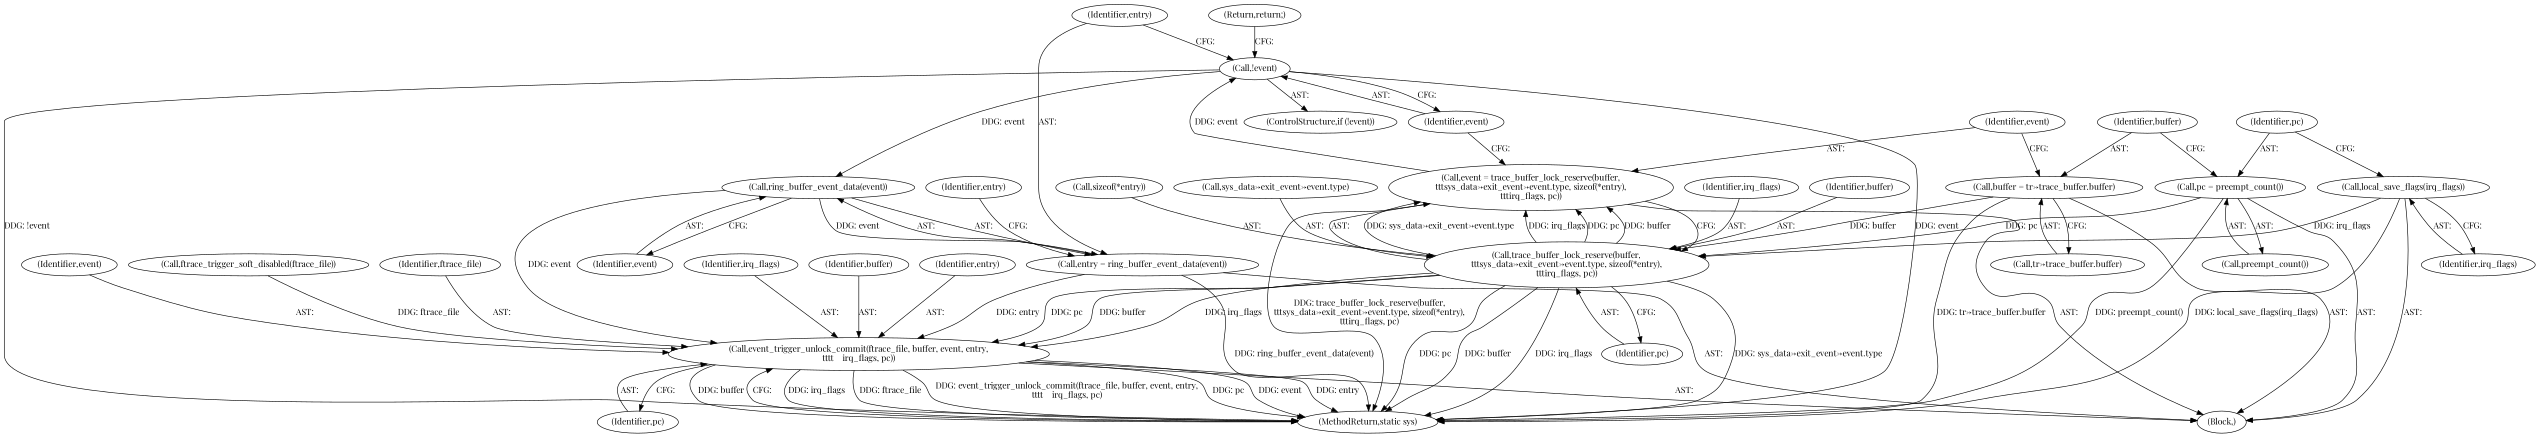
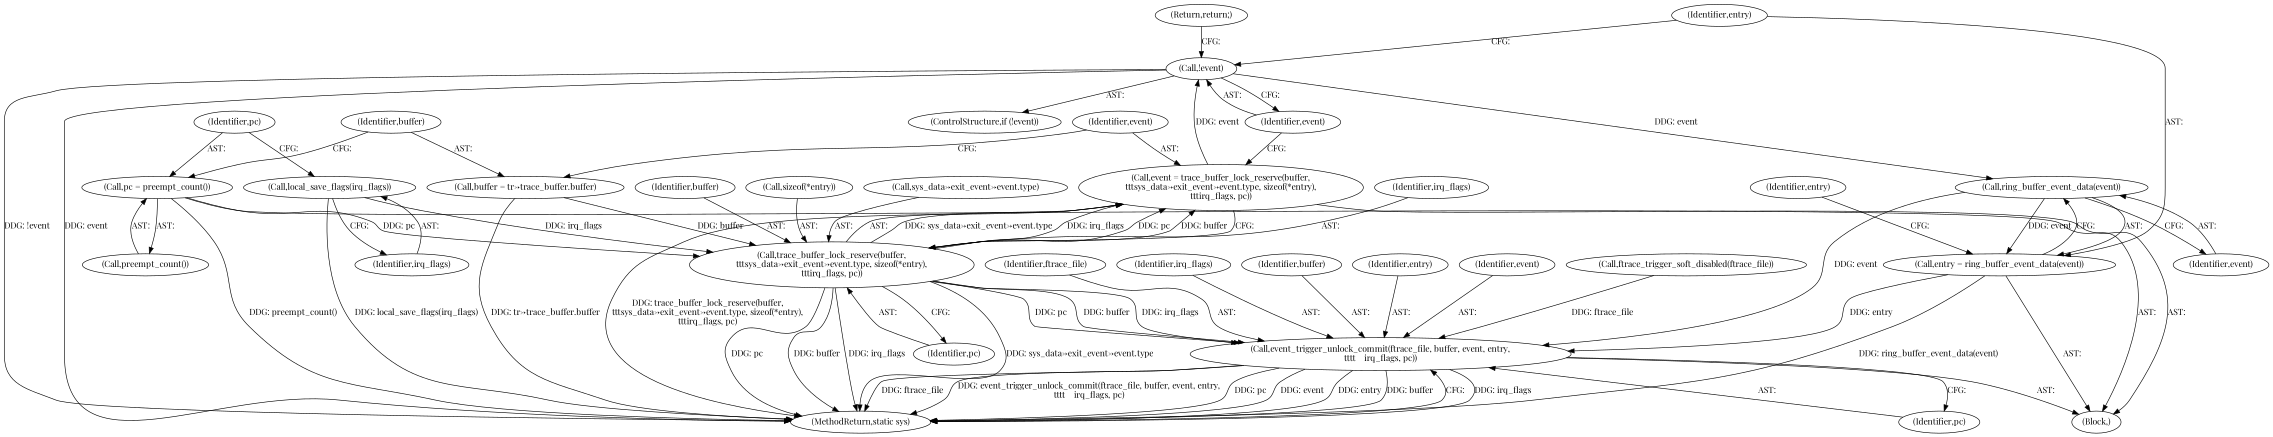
(928, 226) -> (2087, 226)
(2068, 265) -> none
(2203, 289) -> none
(2388, 357) -> none
